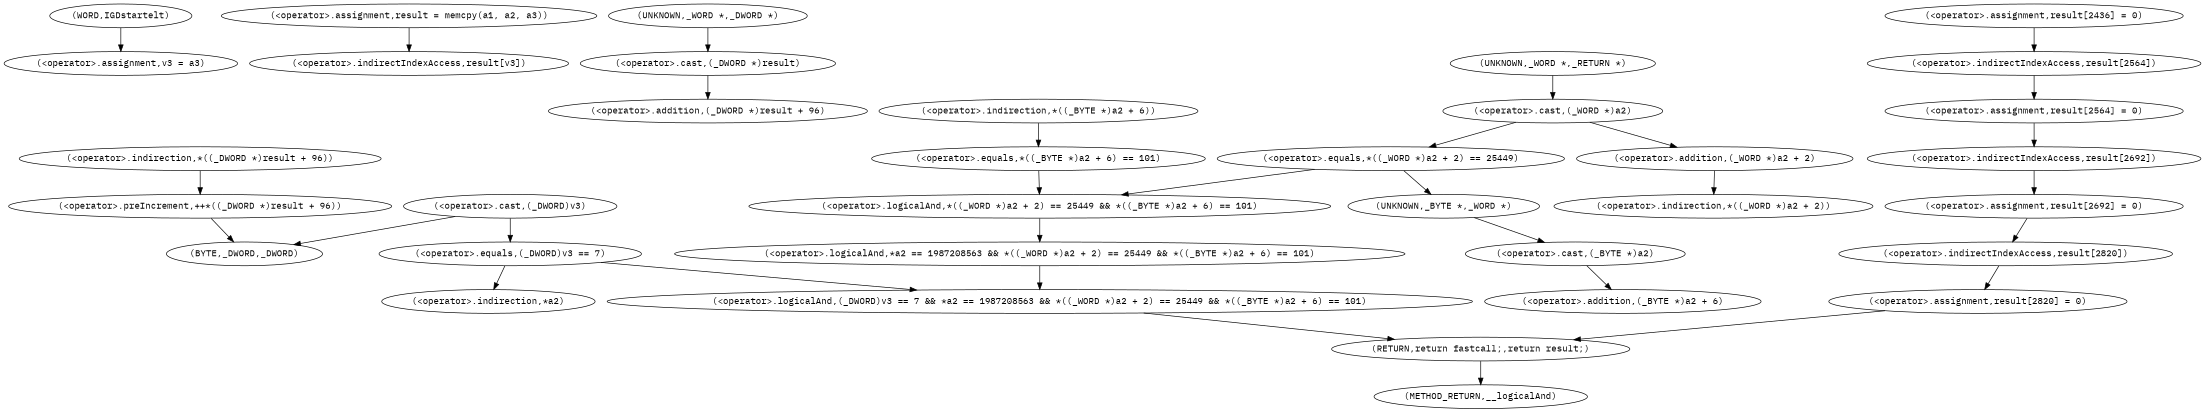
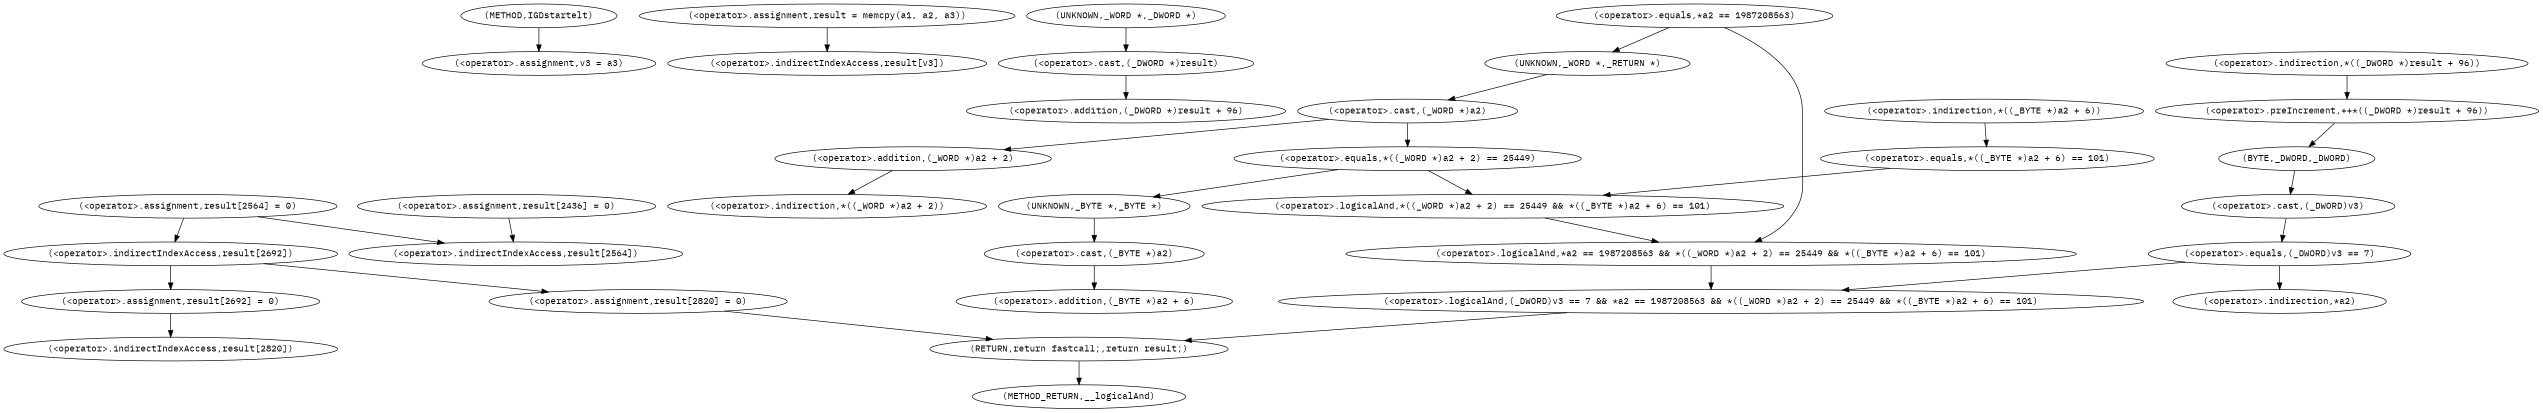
(121, 16) -> (539, 16)
none -> (1695, 16)
(2034, 84) -> (348, 229)
(1444, 206) -> (1094, 206)
(378, 230) -> (2293, 179)
(1993, 275) -> (403, 278)
